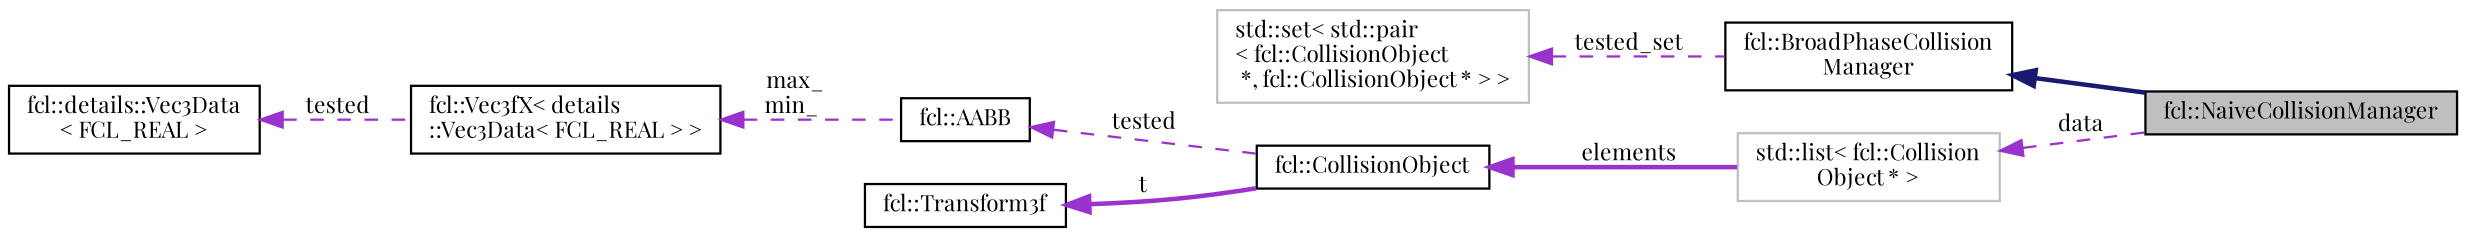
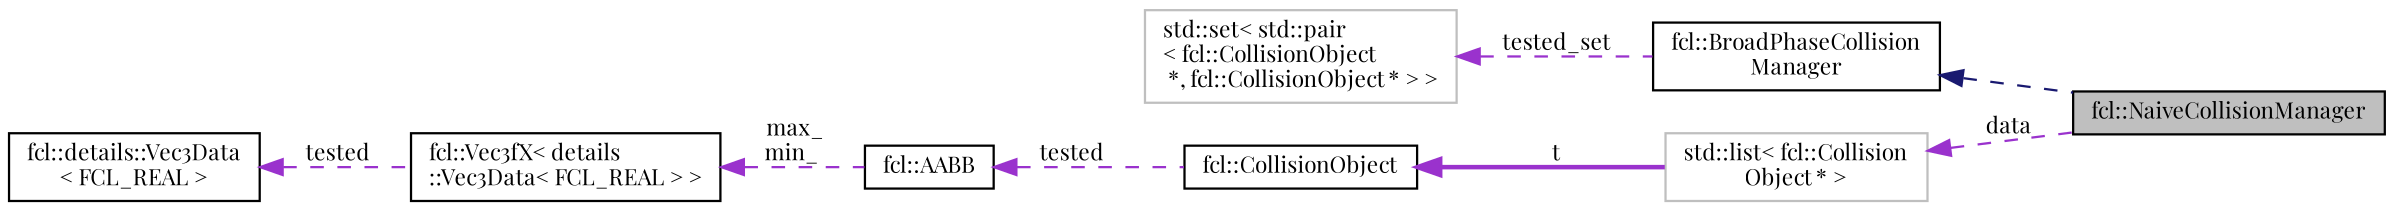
(2090, 85) -> (2018, 85)
(1627, 155) -> (1555, 155)
(965, 206) -> none
